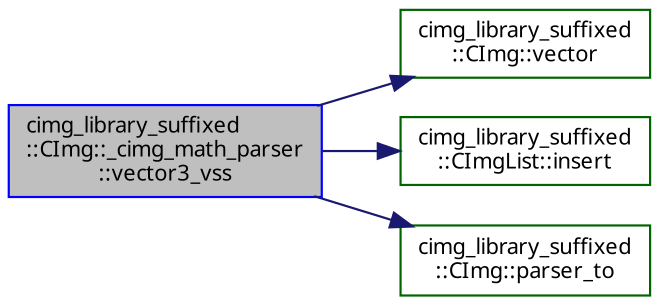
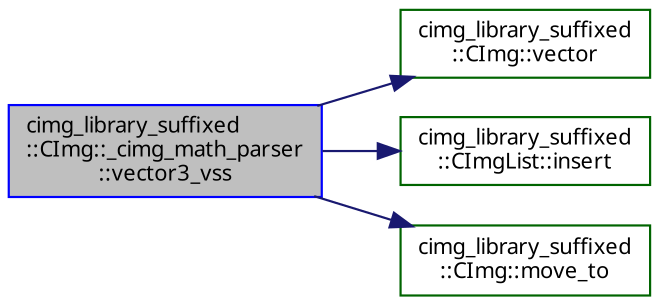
(525, 260) -> (525, 260)
